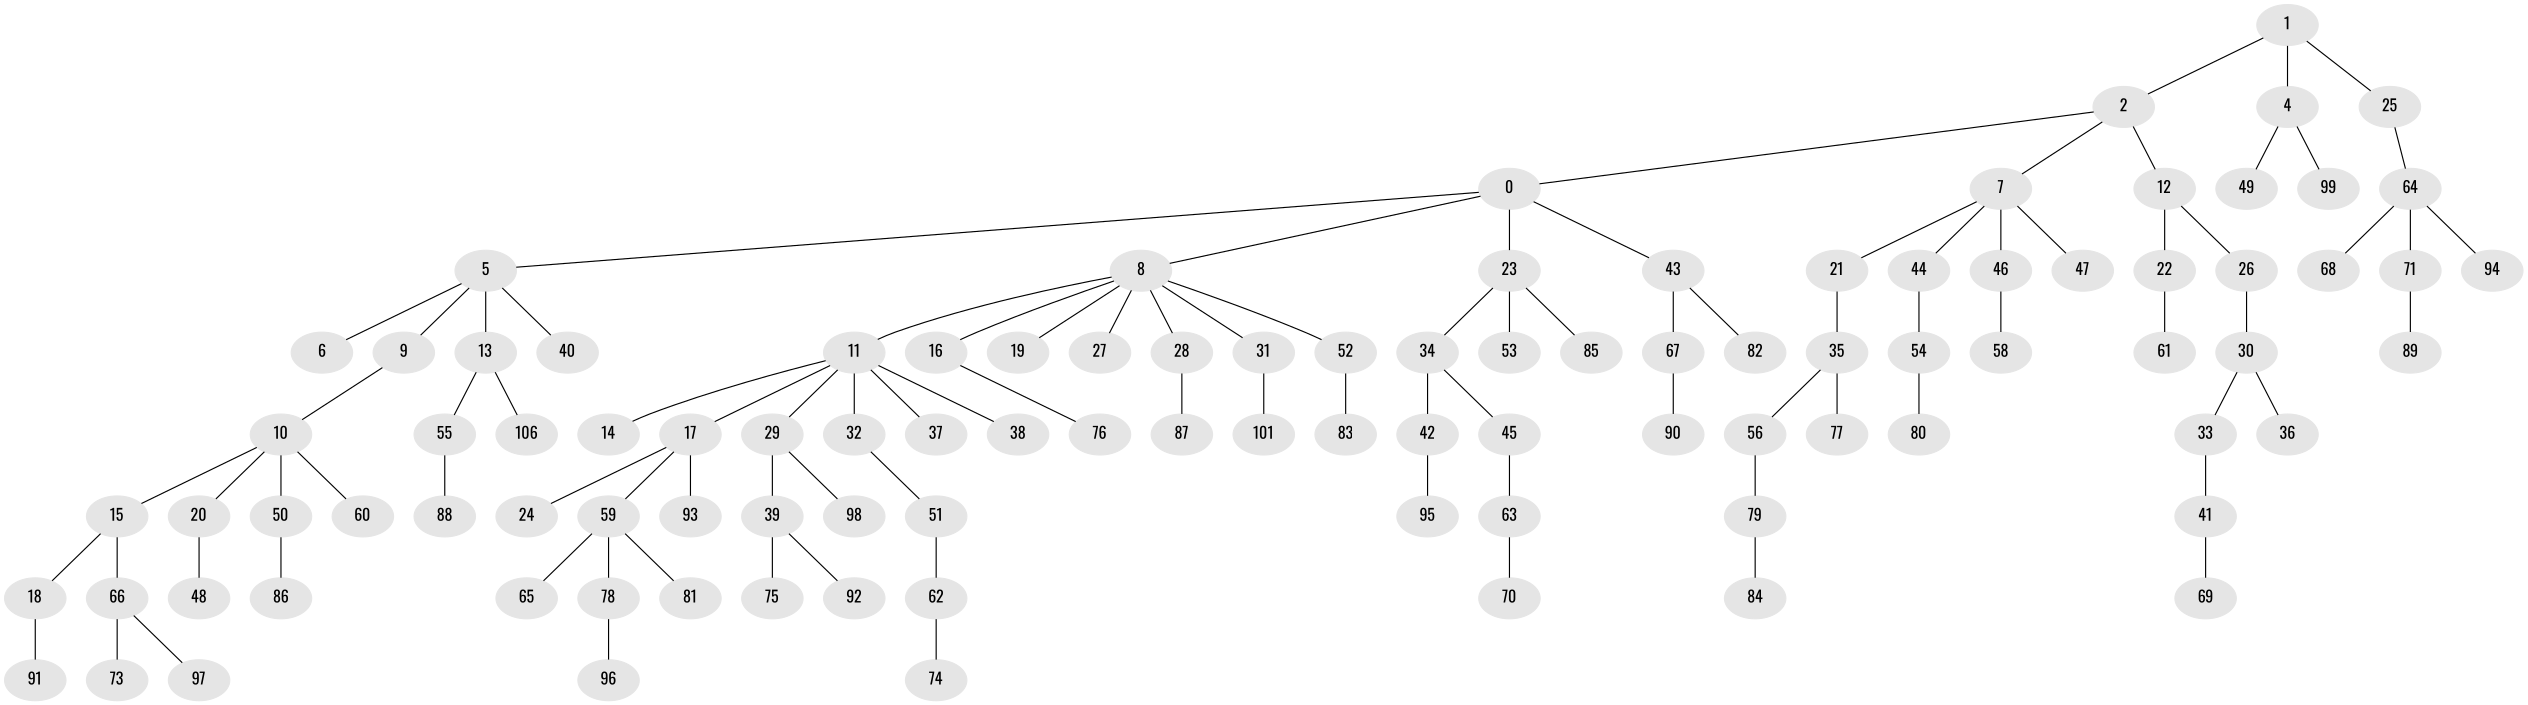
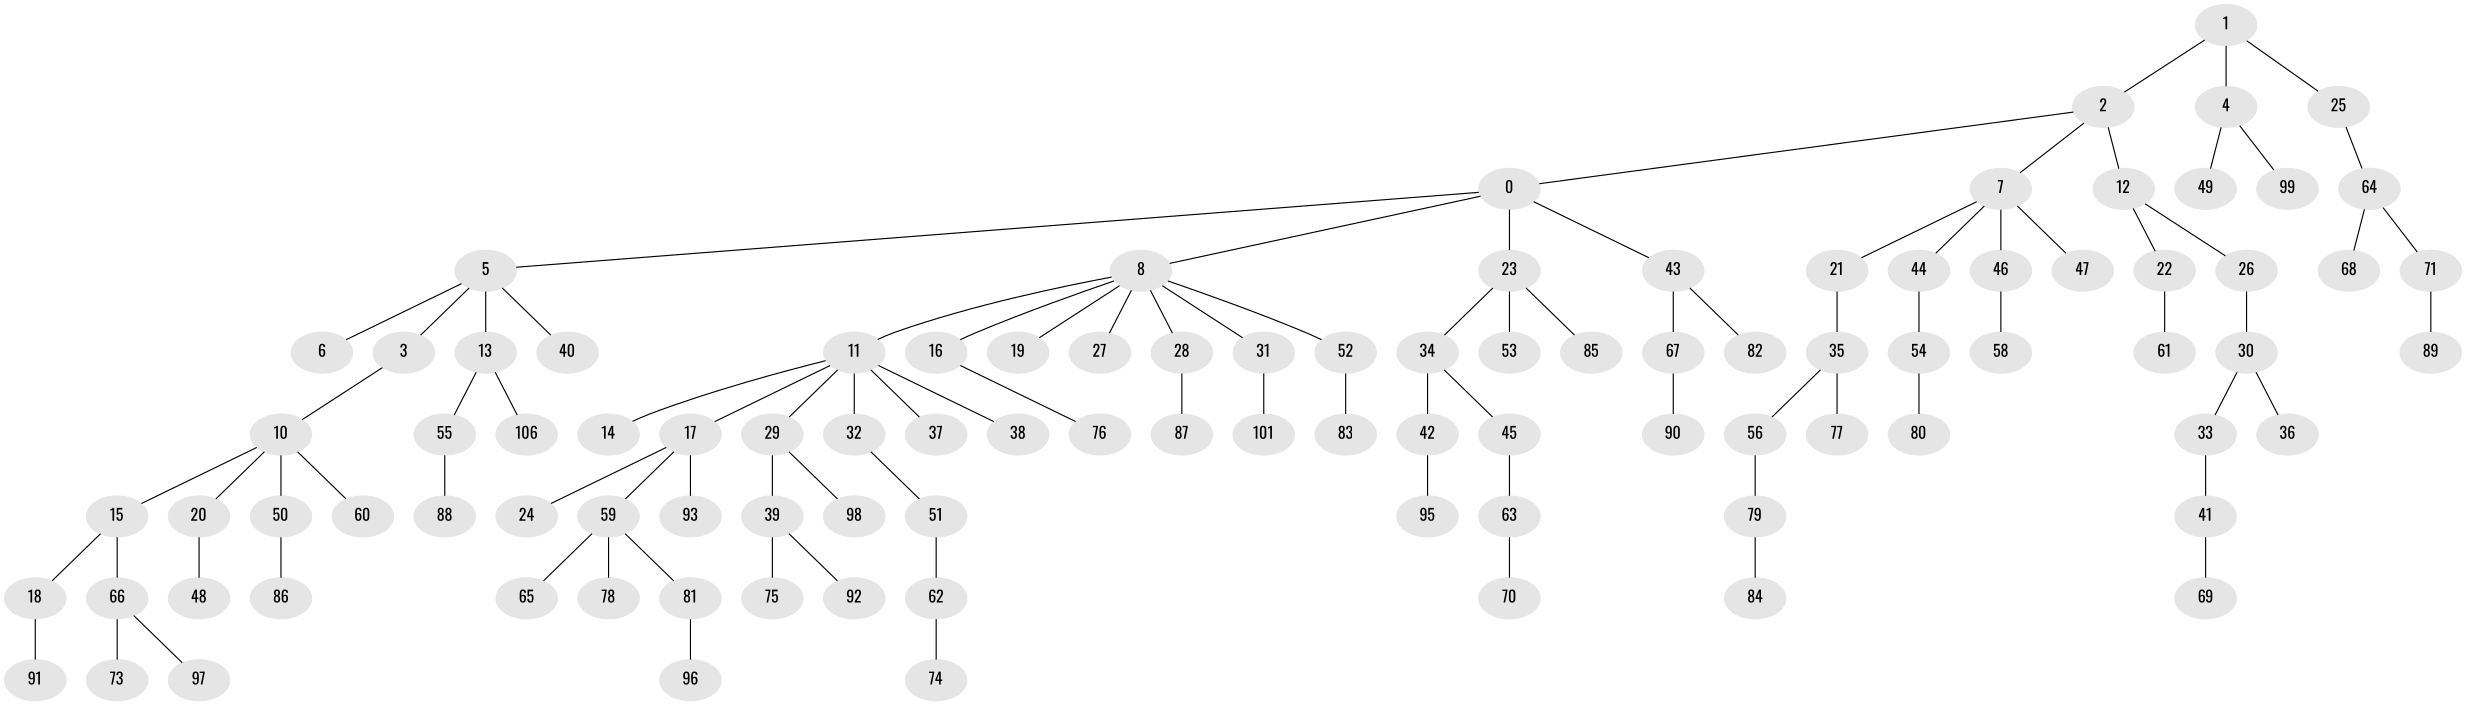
(2492, 271) -> none
(404, 353) -> (404, 353)
(609, 639) -> (690, 639)
